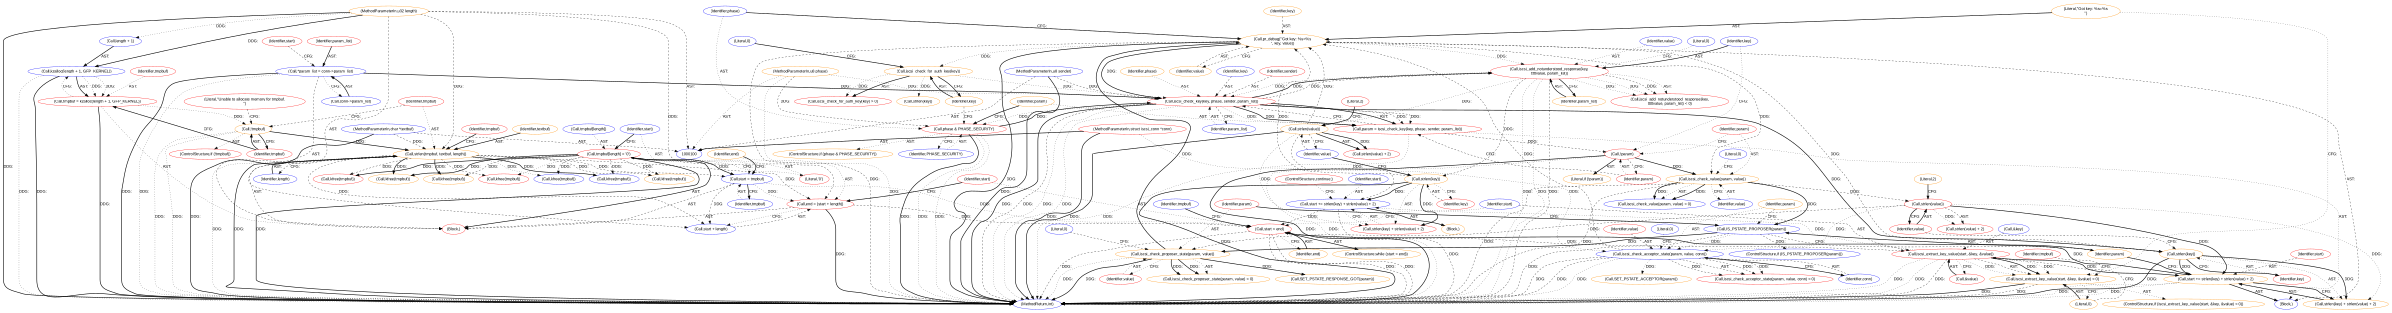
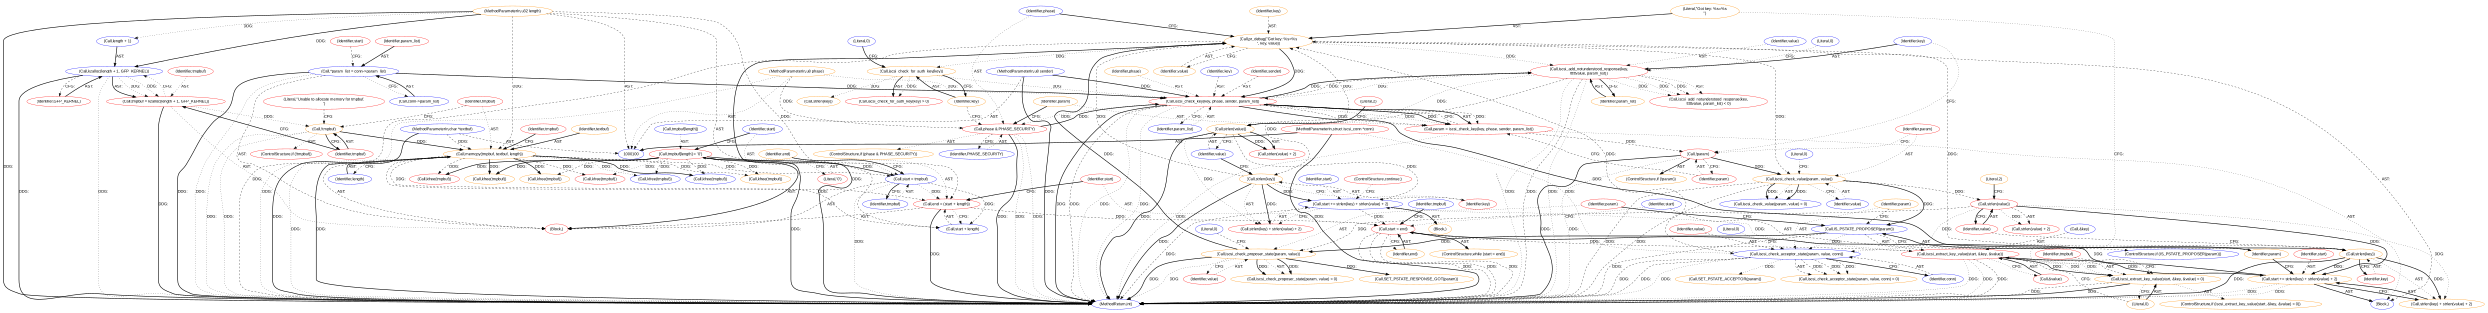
(1093, 90) -> (1119, 85)
none -> (59, 102)
(436, 154) -> (490, 154)
(1587, 179) -> (1651, 179)
(969, 207) -> (890, 294)
(1781, 242) -> (1886, 242)
(1765, 279) -> (1849, 279)
